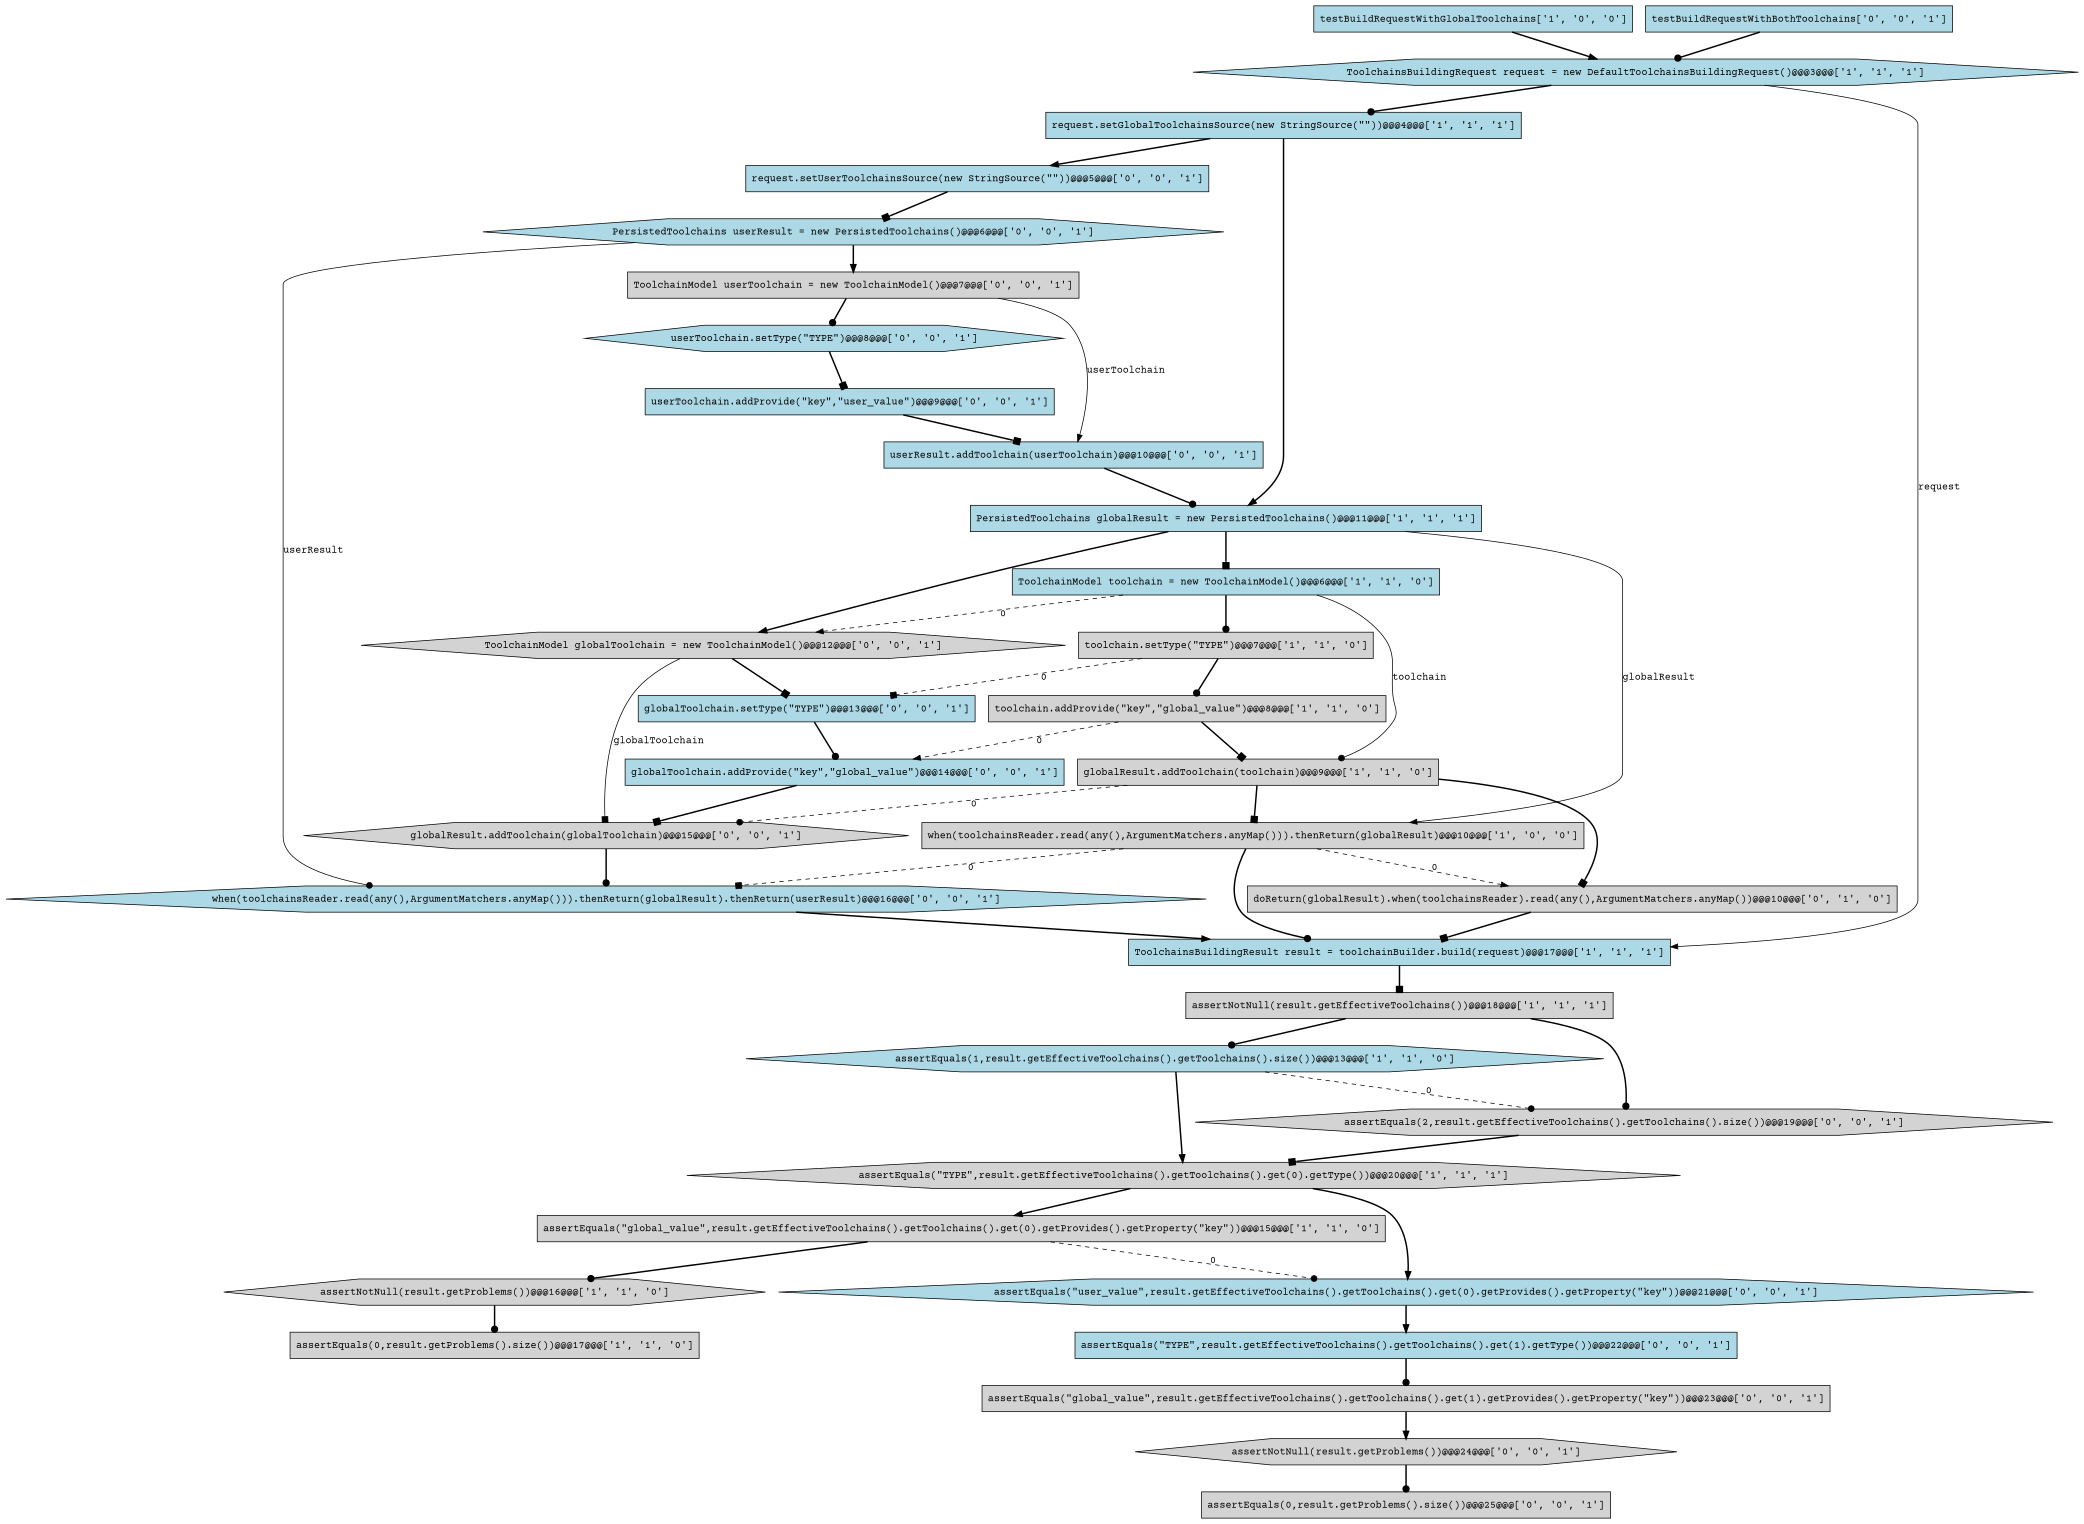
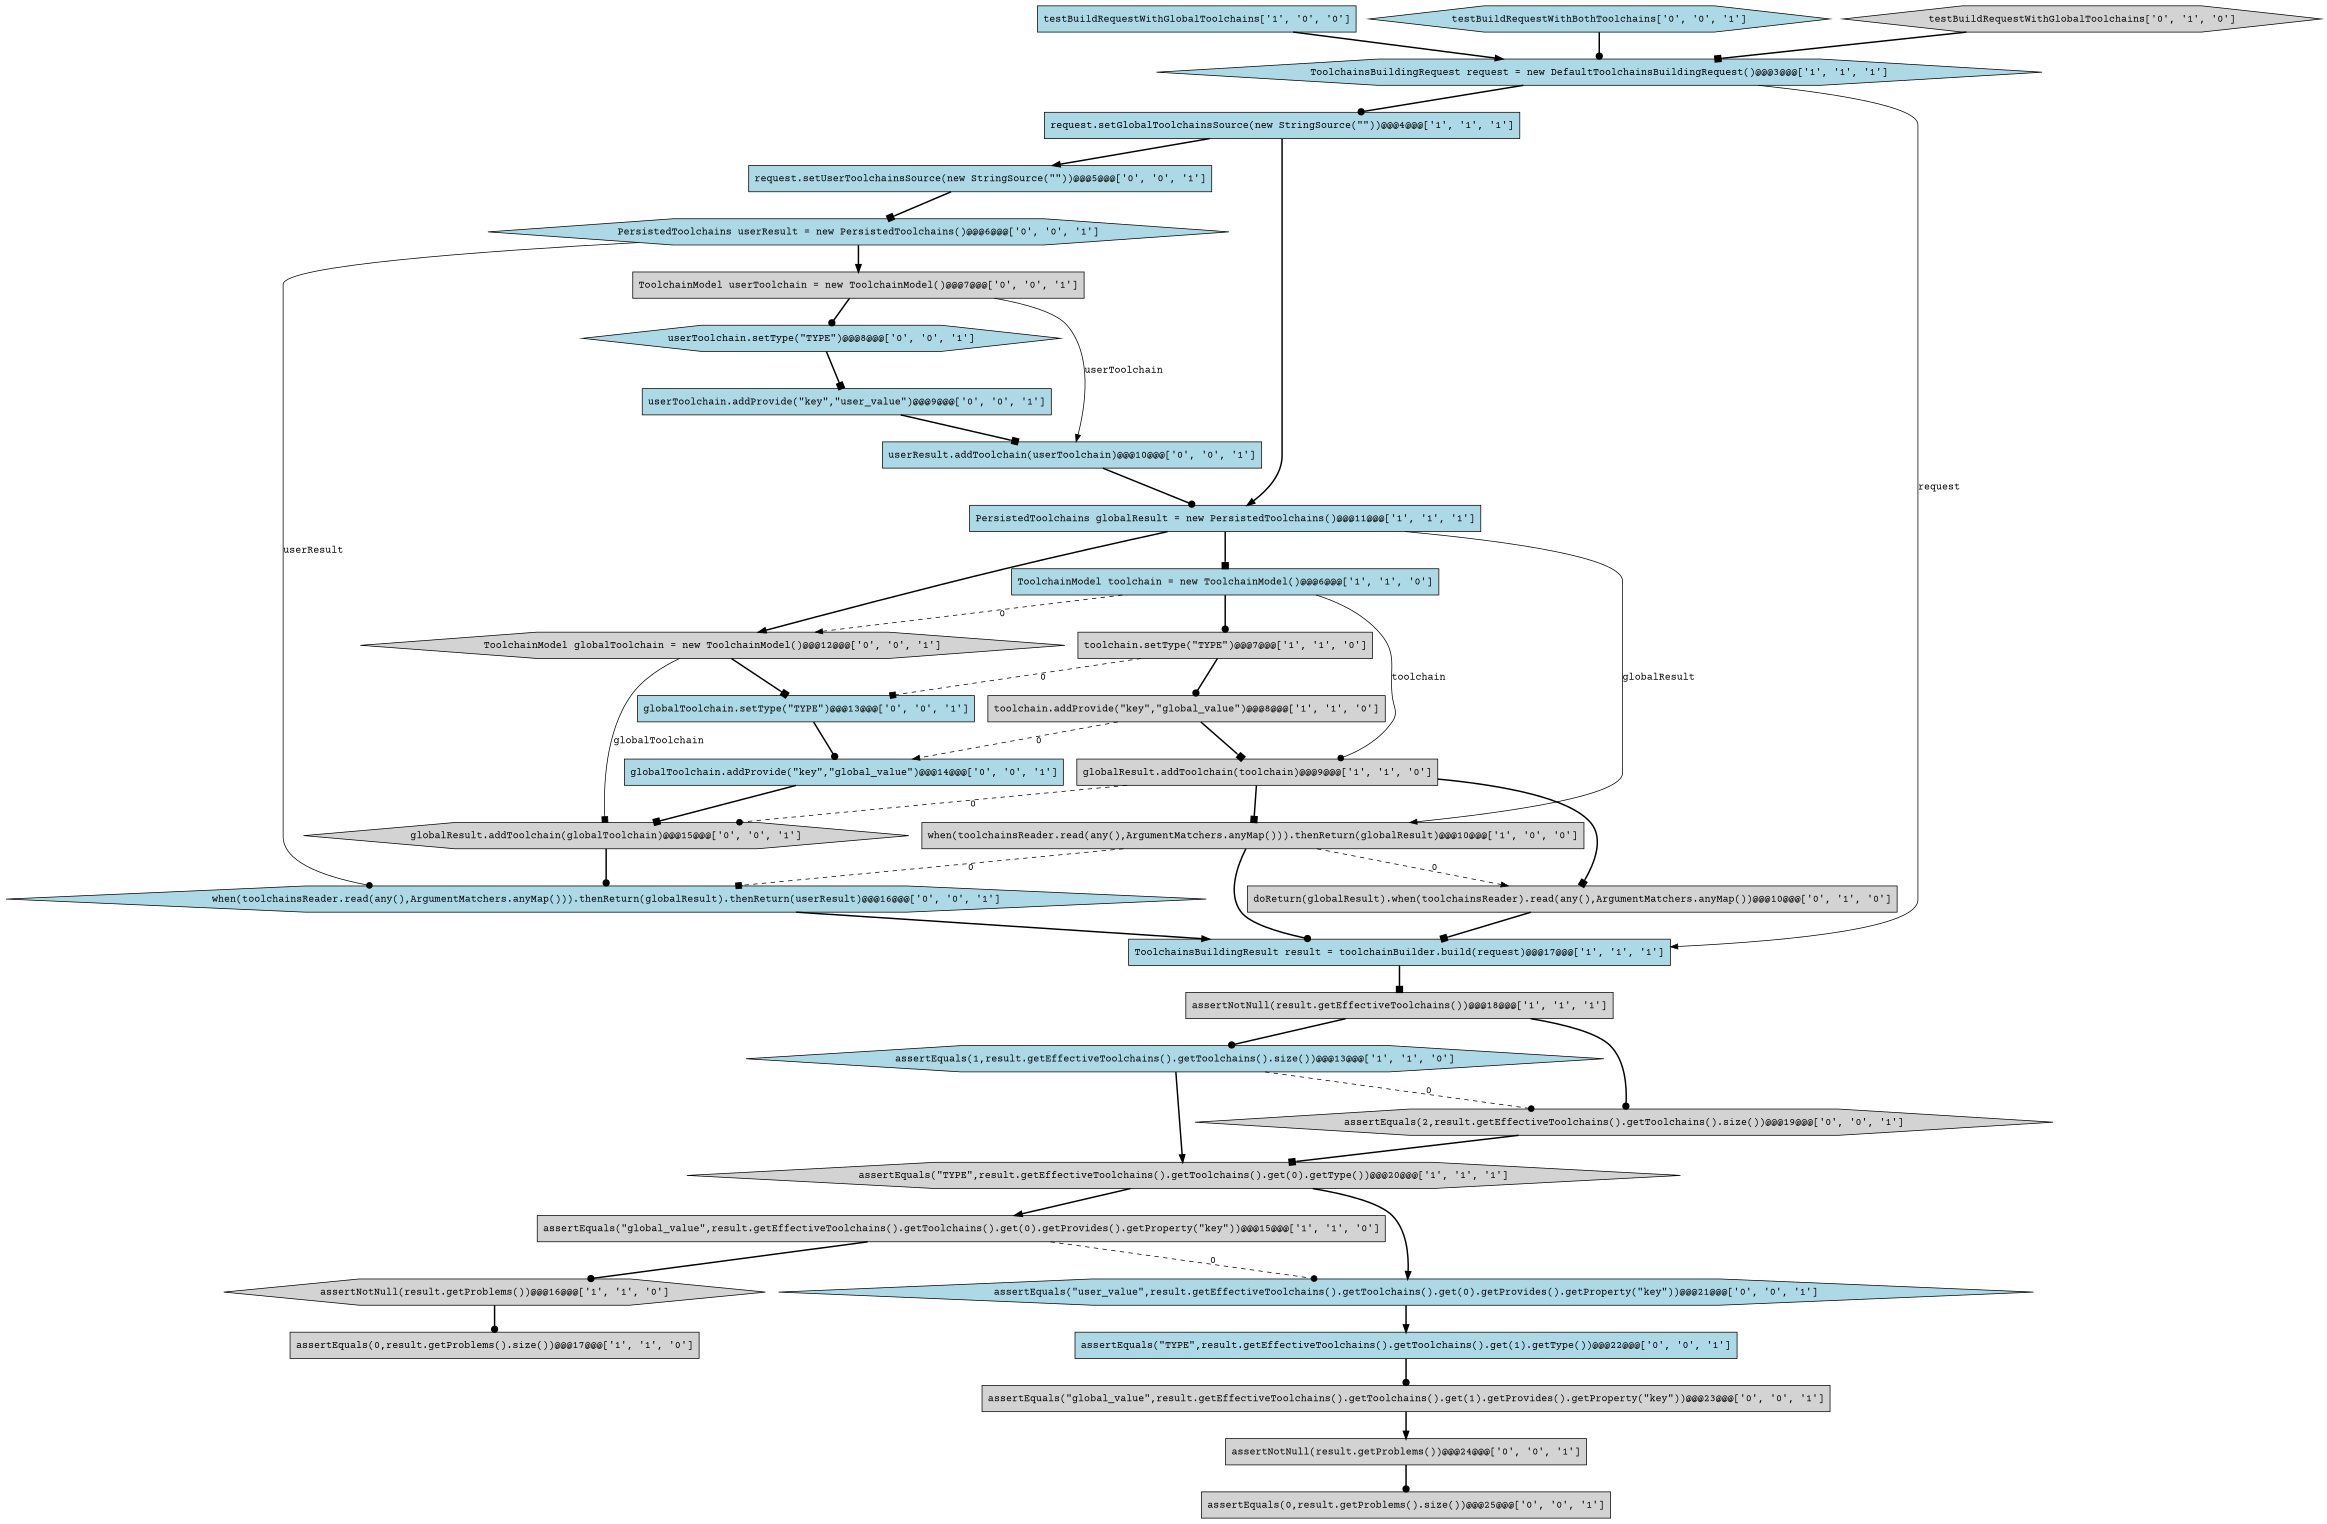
(1799, 19) -> (1599, 19)
none -> (2082, 19)
(1406, 1452) -> (1406, 1452)
